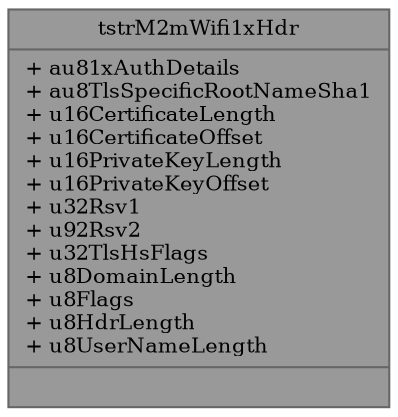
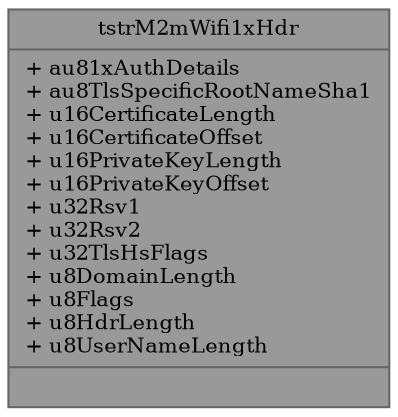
(83, 230) -> (83, 230)
